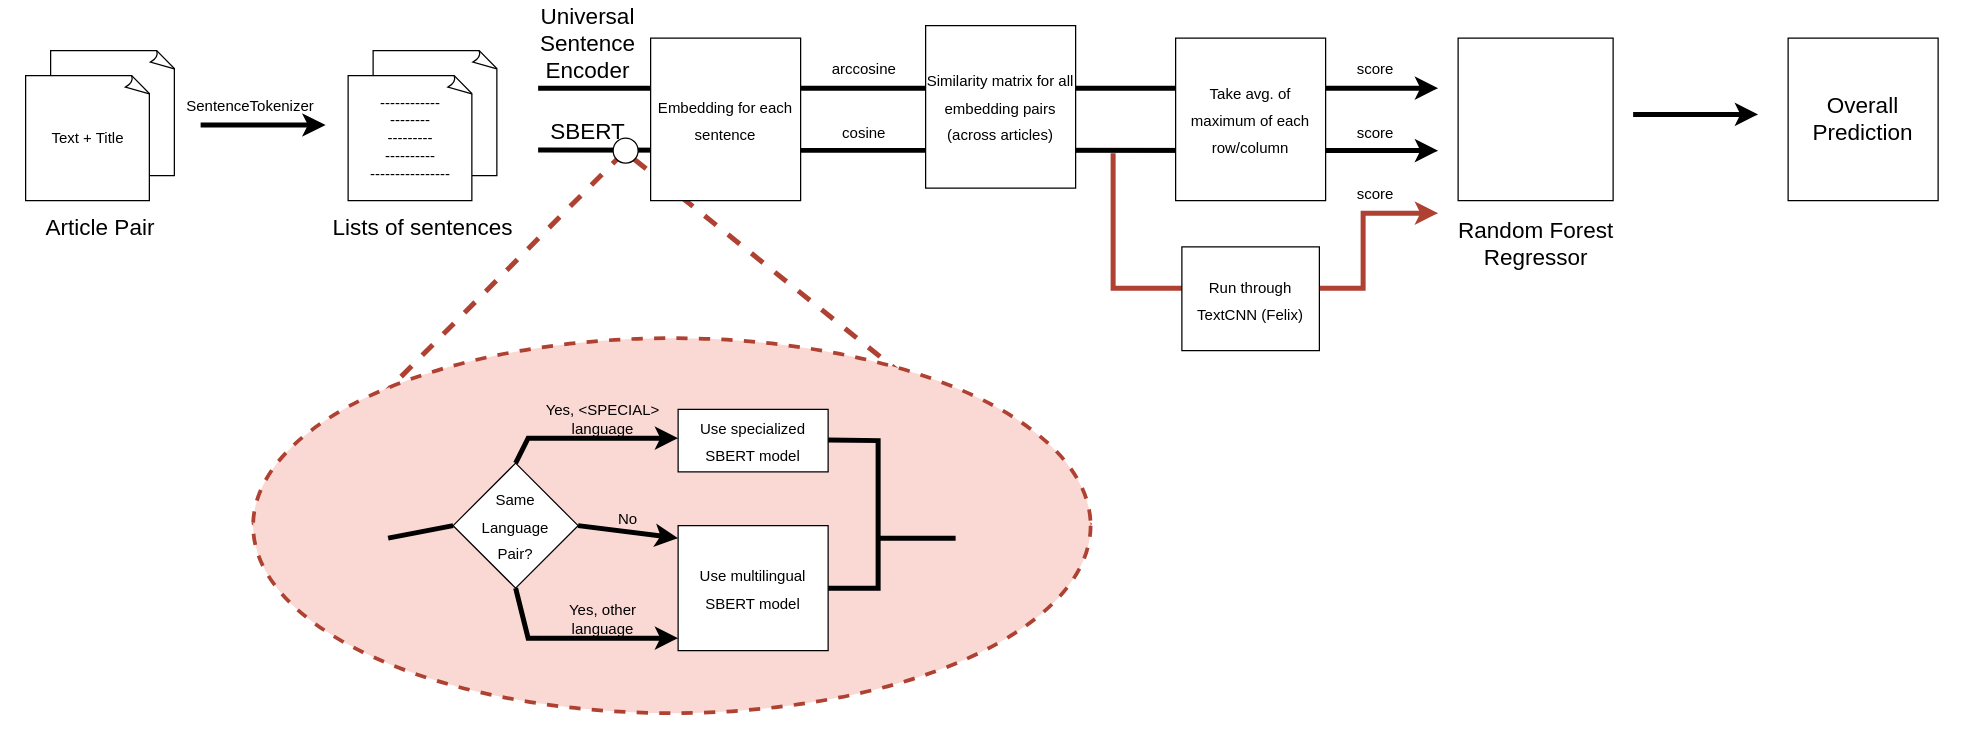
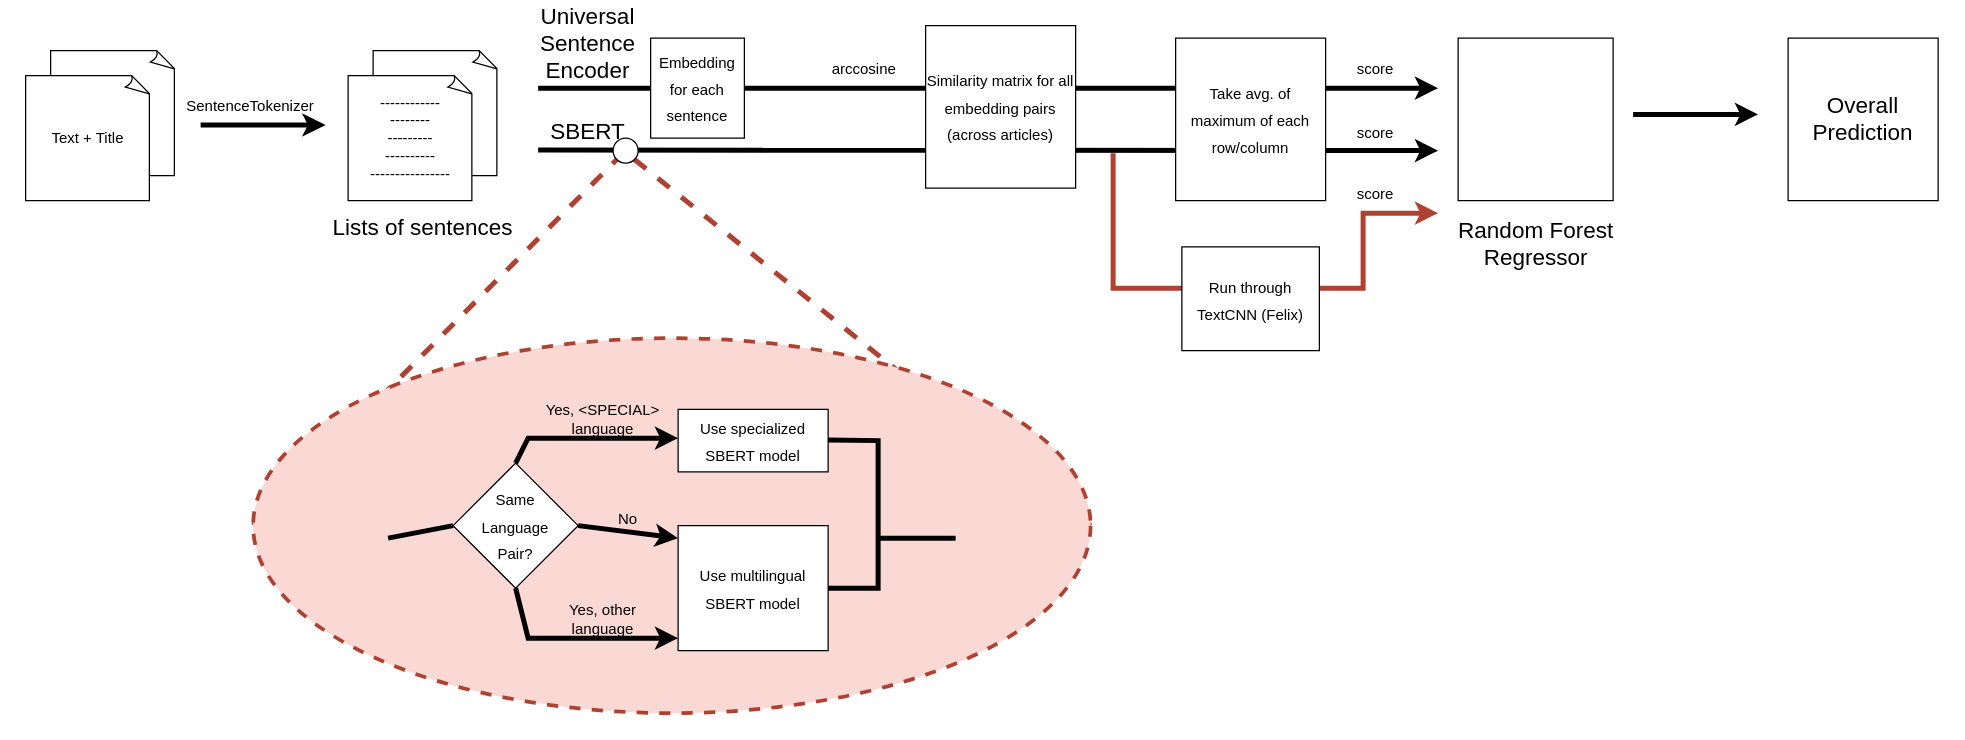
(726, 119) -> (698, 88)
(864, 133) -> none
(101, 228) -> none
